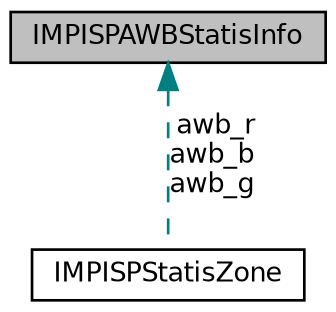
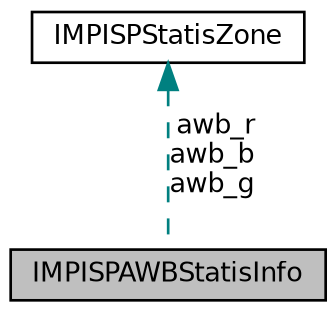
(168, 170) -> (168, 170)
